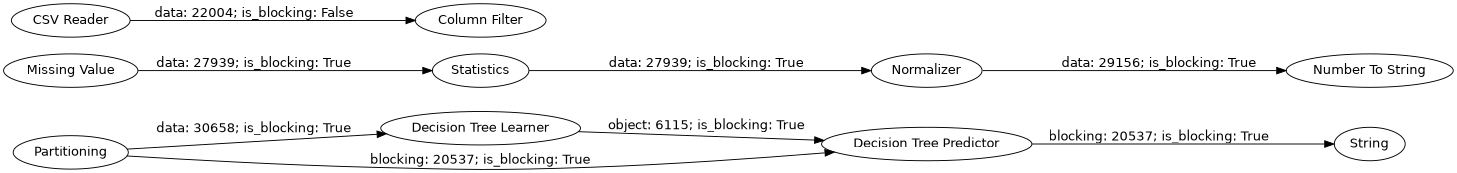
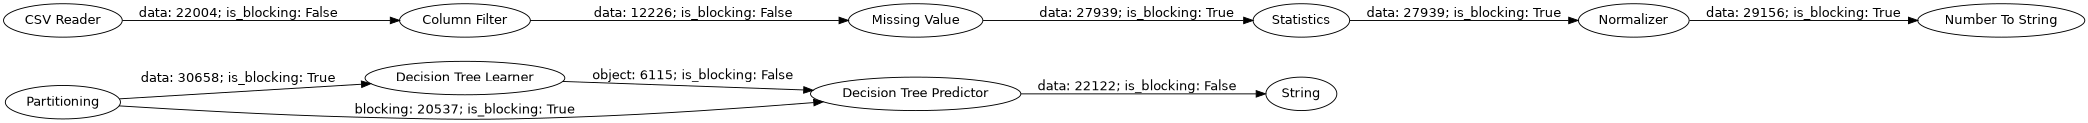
none -> (685, 20)
(706, 126) -> (693, 76)
(1159, 137) -> (1137, 87)
